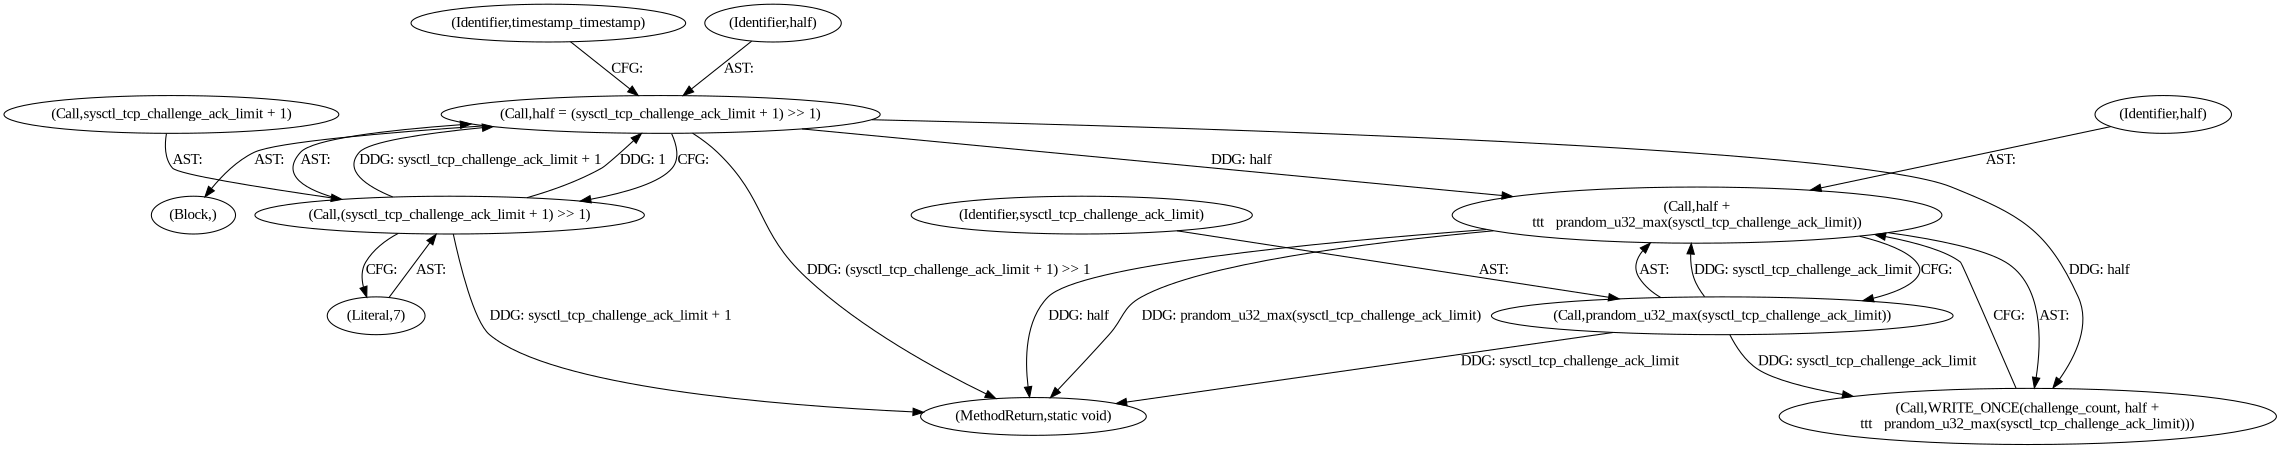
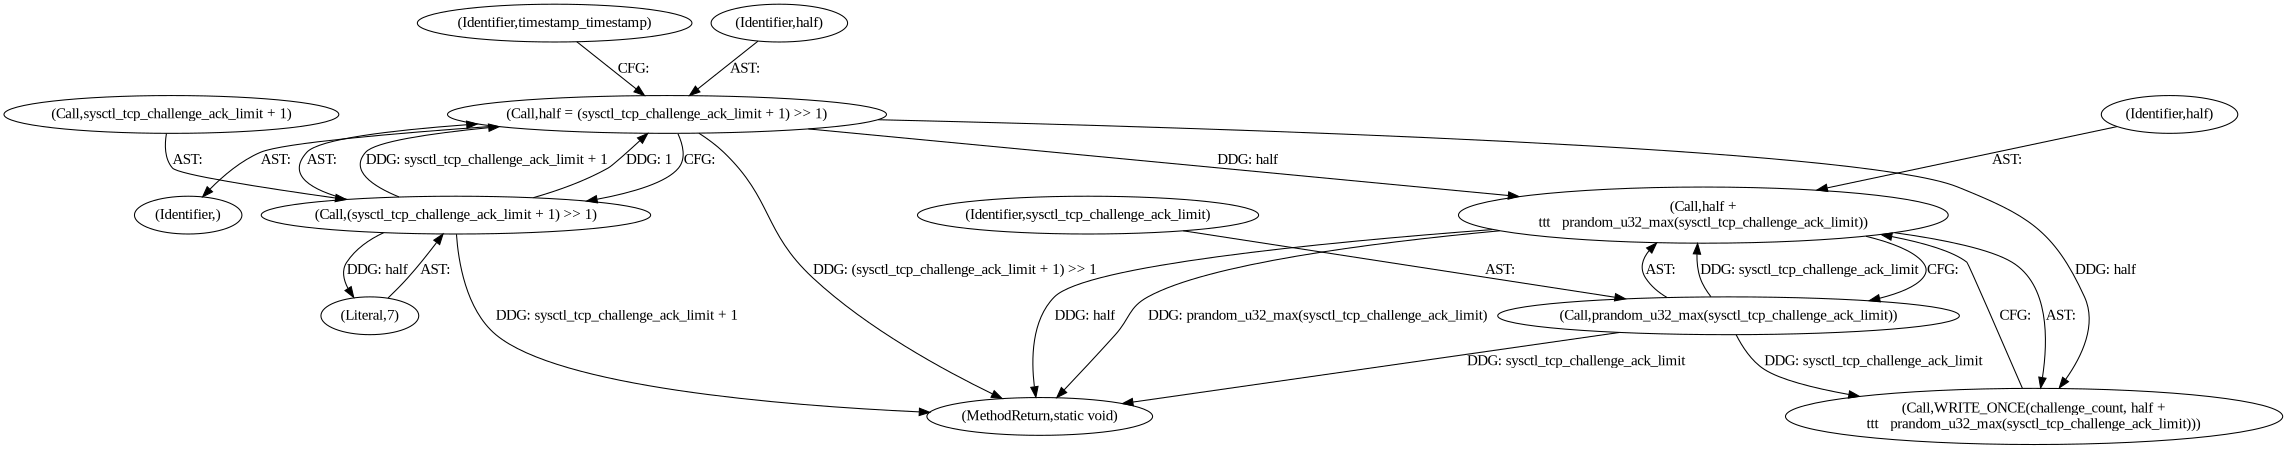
(193, 215) -> (188, 215)
(384, 270) -> (377, 270)
